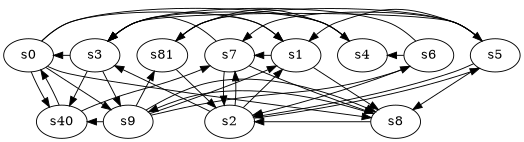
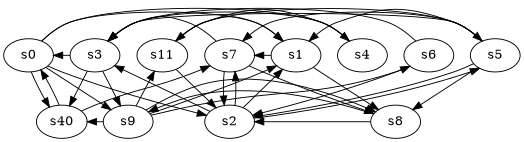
(162, 55) -> (162, 55)
(400, 55) -> none
(259, 103) -> (103, 86)
